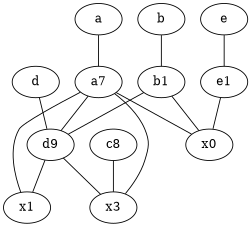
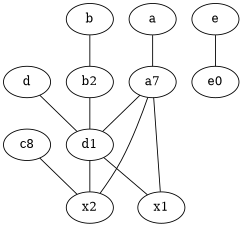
(161, 82) -> (90, 82)
(224, 82) -> (215, 82)
(51, 145) -> (90, 145)
(209, 145) -> none
(113, 208) -> (90, 208)
